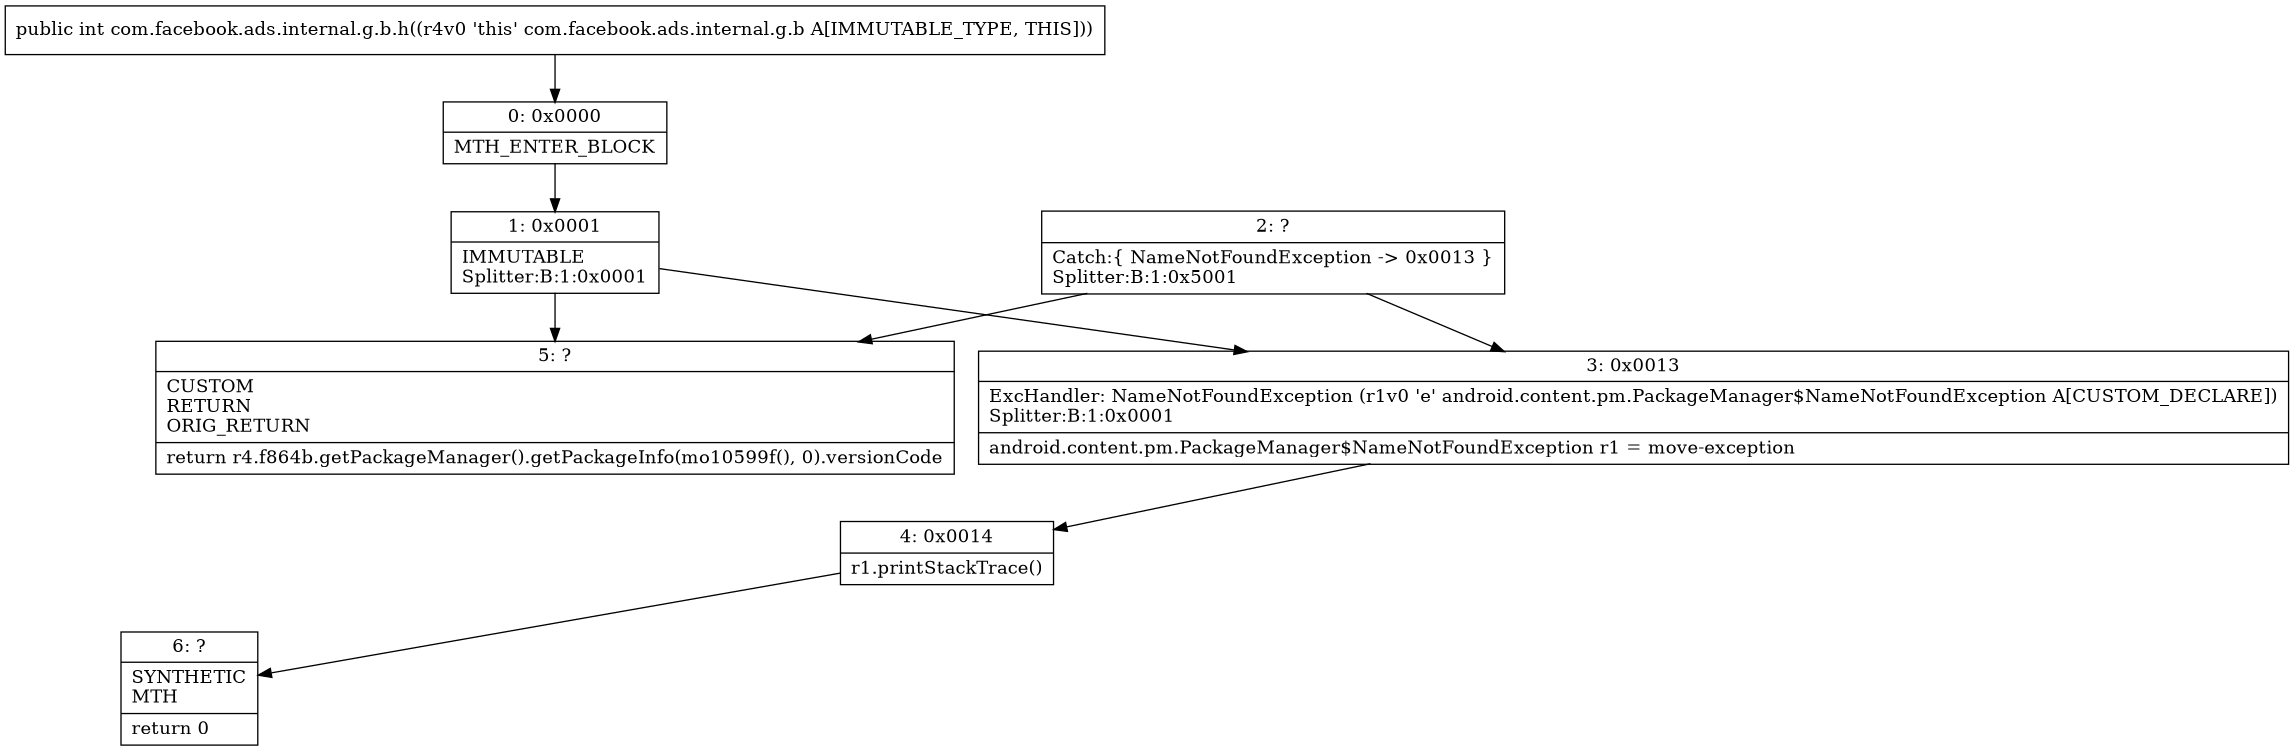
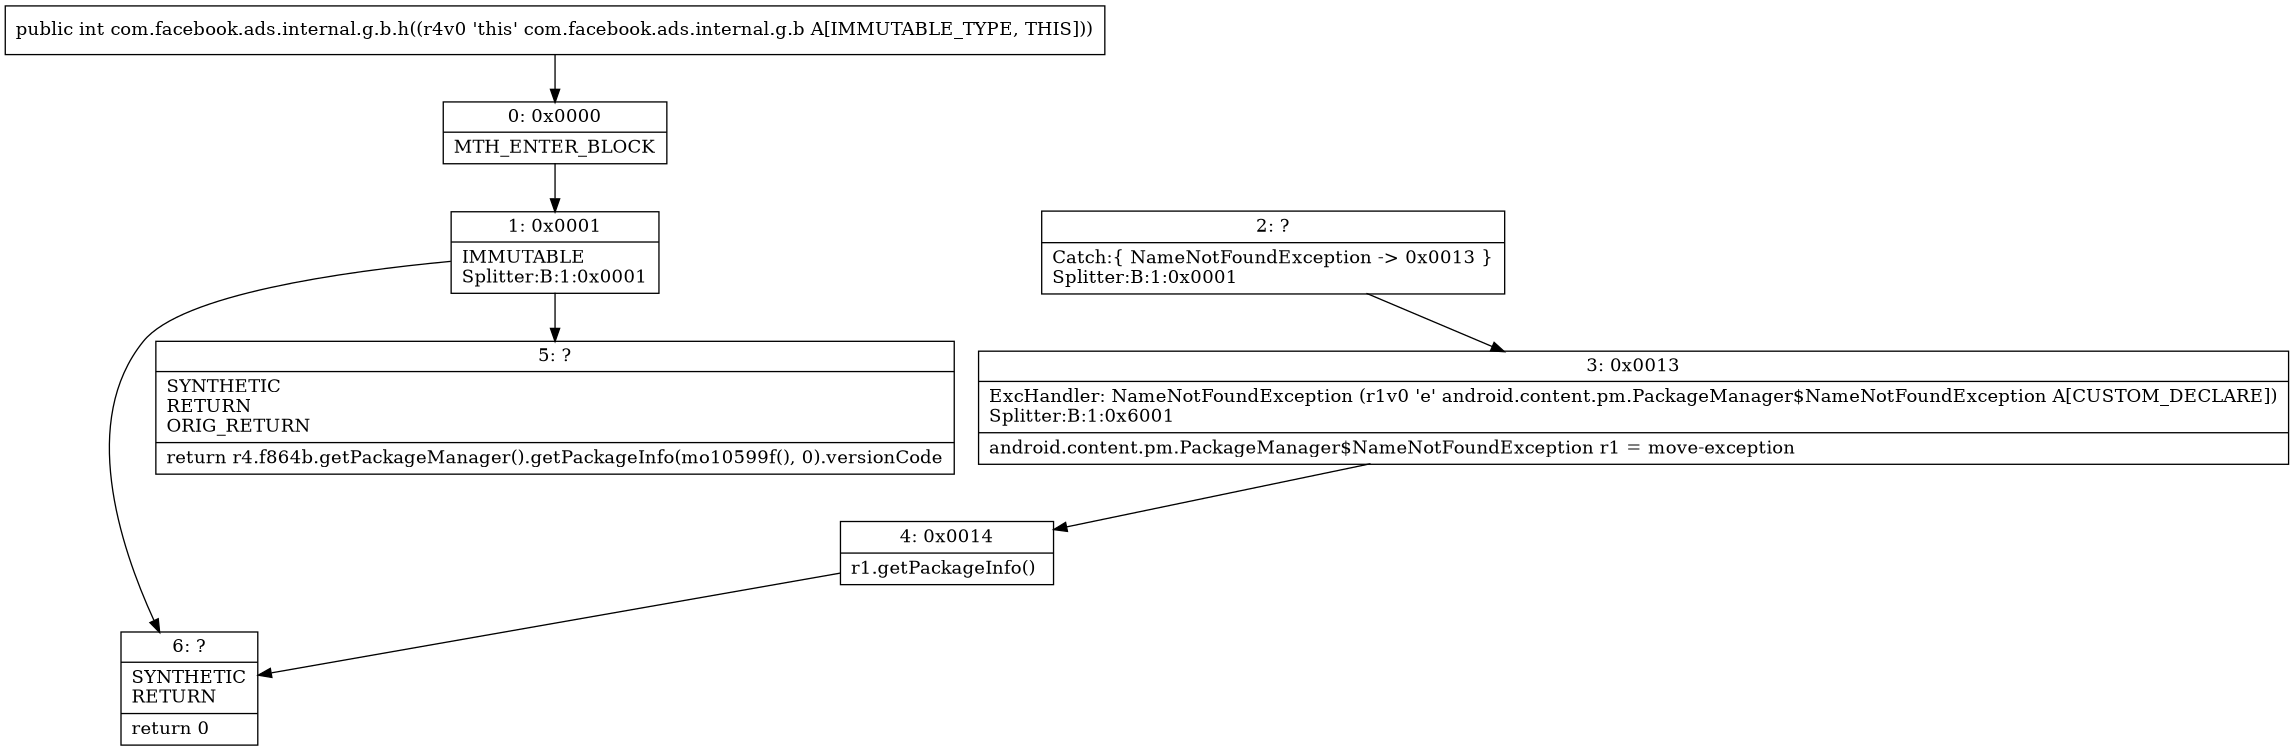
(1146, 278) -> (1146, 278)
(947, 309) -> (154, 332)
(963, 320) -> none
(210, 387) -> (224, 387)
(1082, 416) -> (1082, 416)
(947, 568) -> (944, 568)
(155, 697) -> (174, 697)
